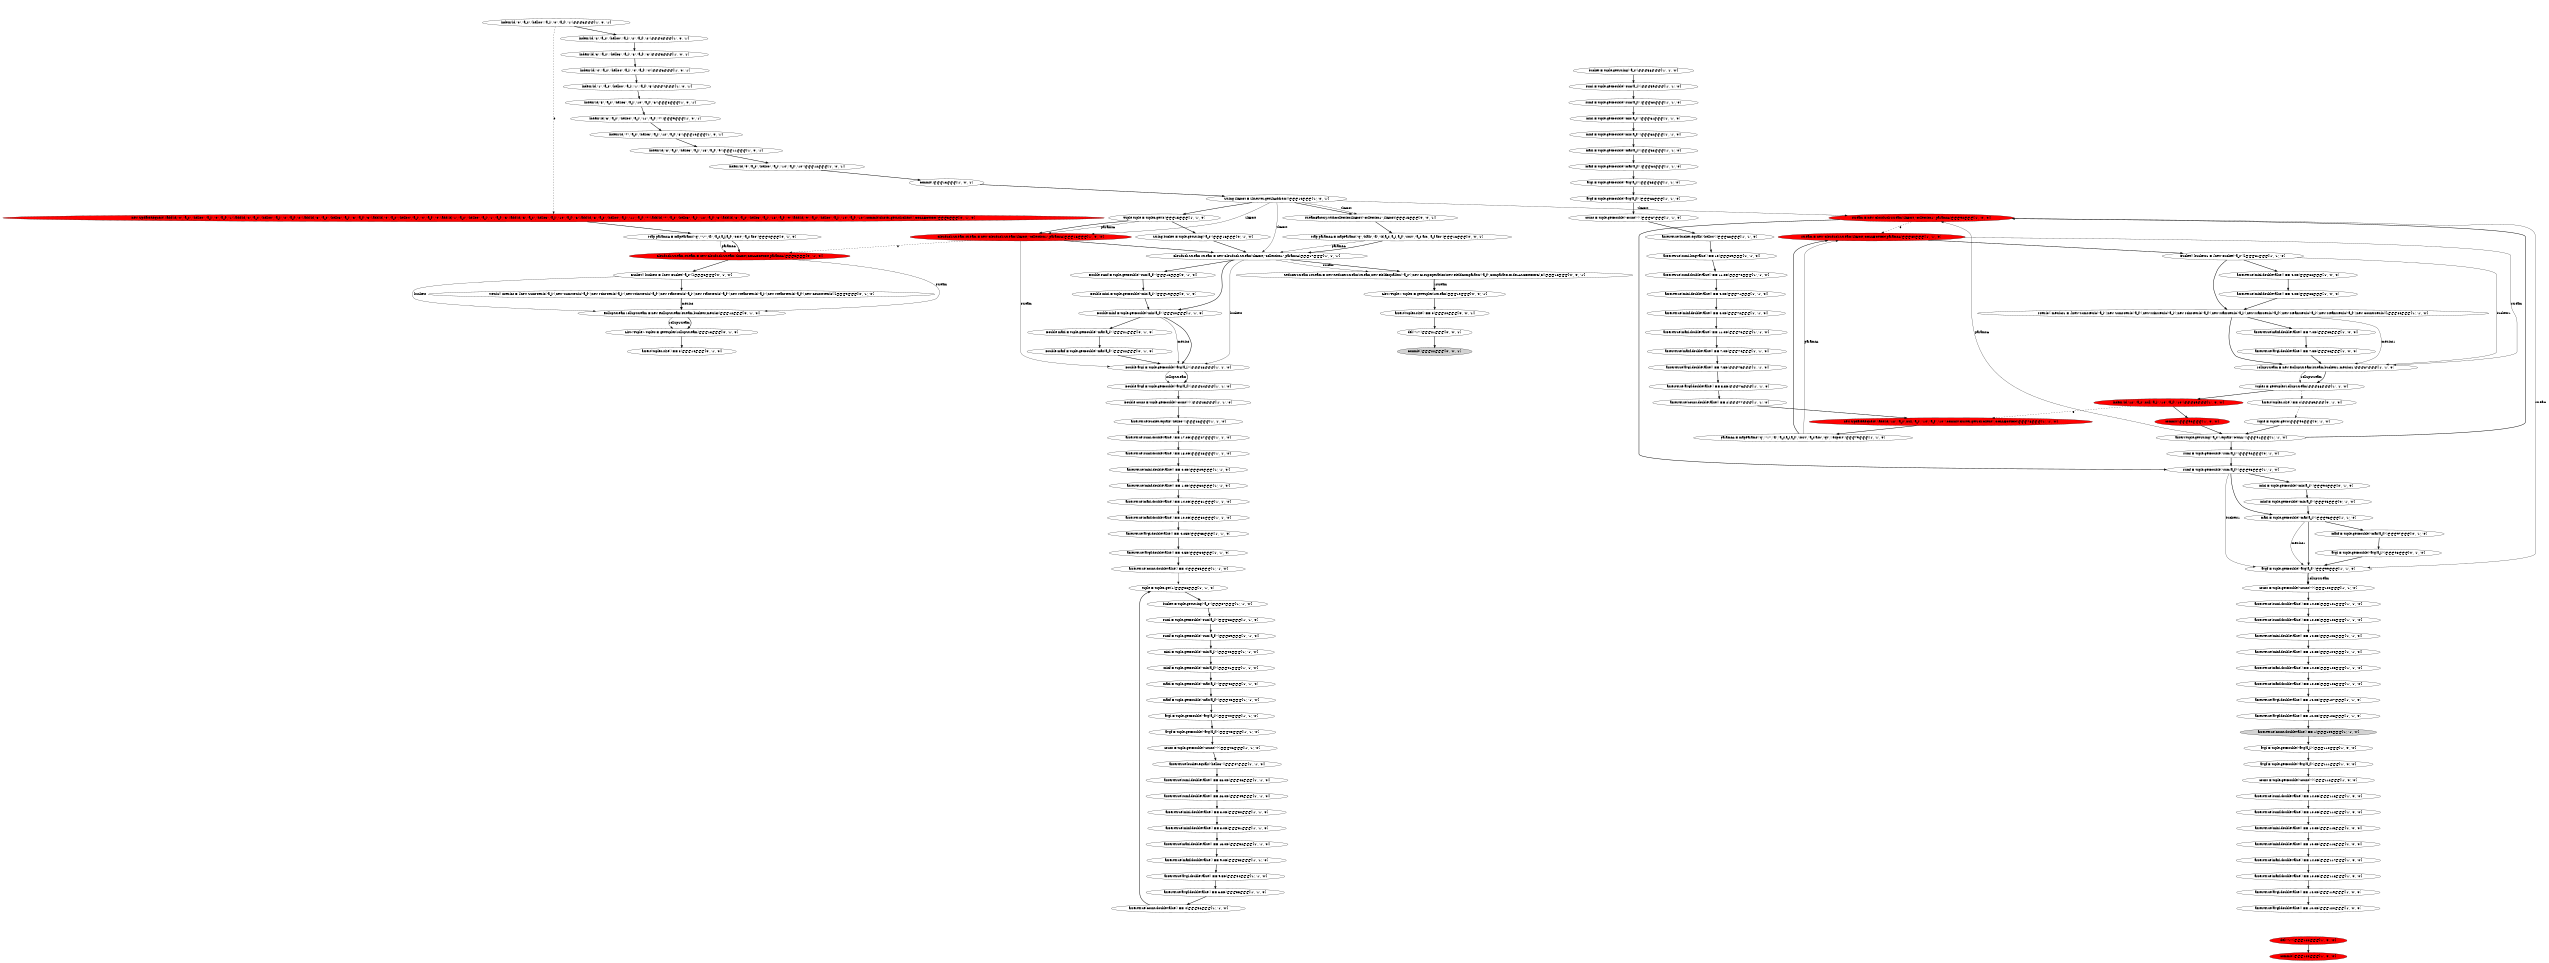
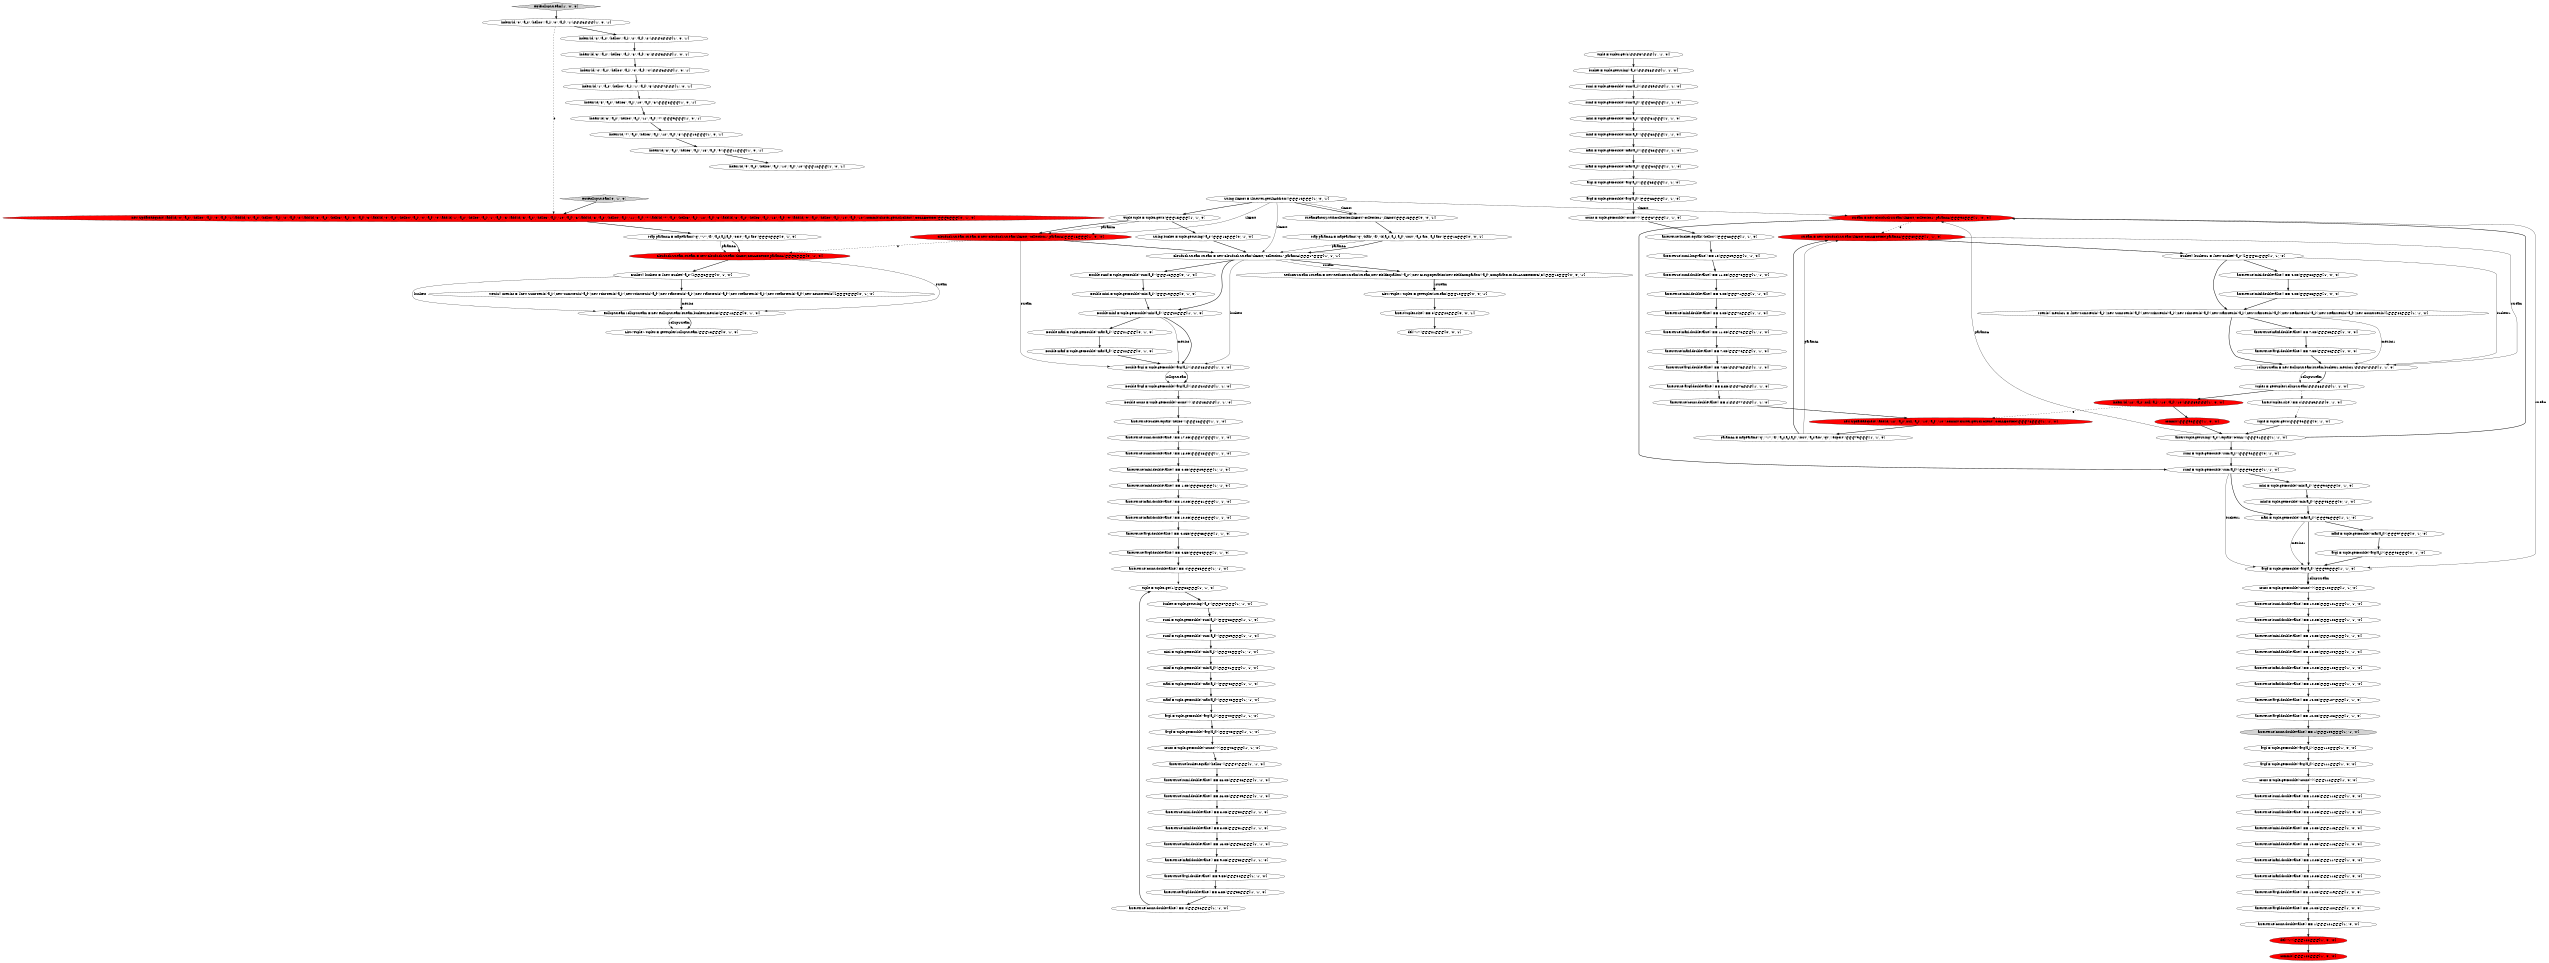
none -> (556, 7)
none -> (1633, 55)
(947, 183) -> none
none -> (604, 199)
(682, 352) -> none
(1435, 352) -> none
none -> (2308, 925)
